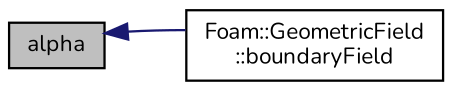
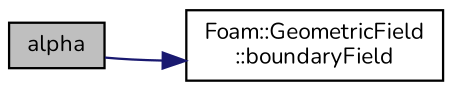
(157, 30) -> (134, 60)
